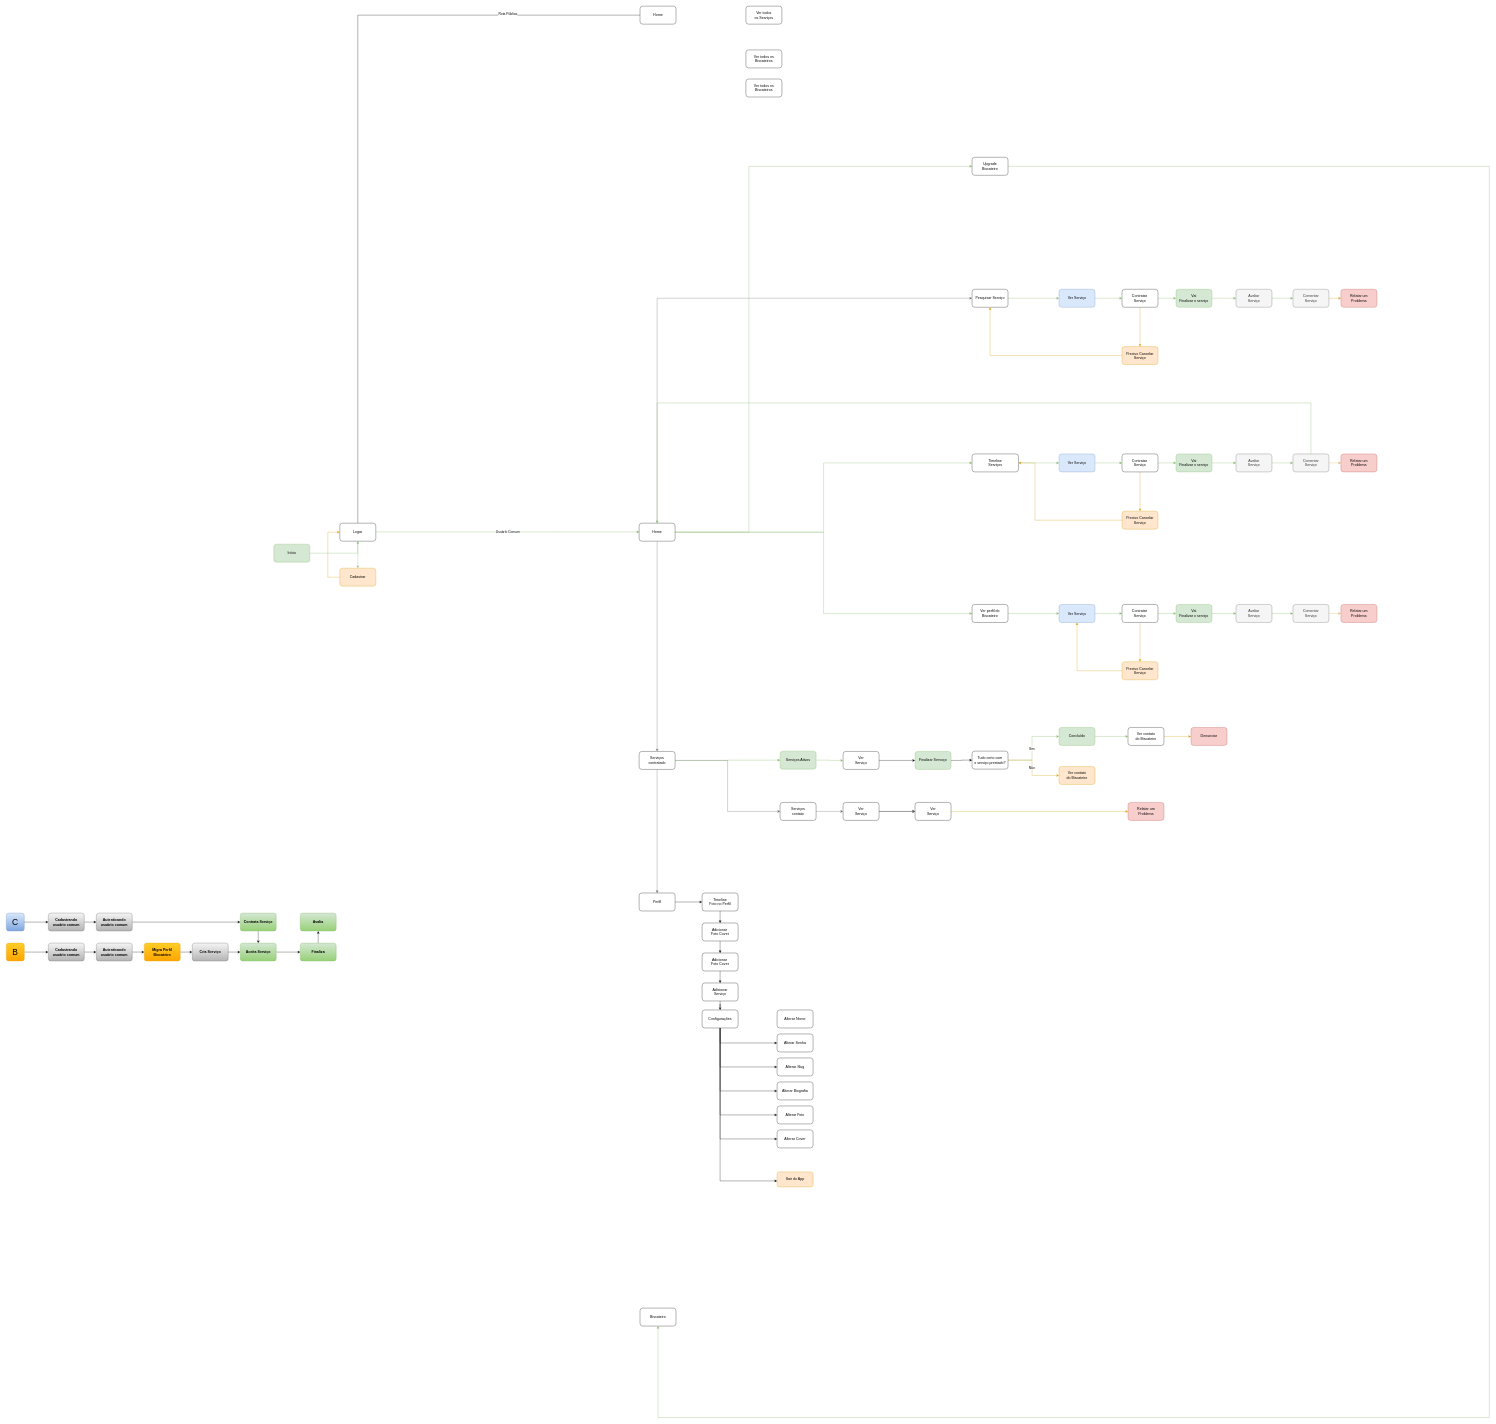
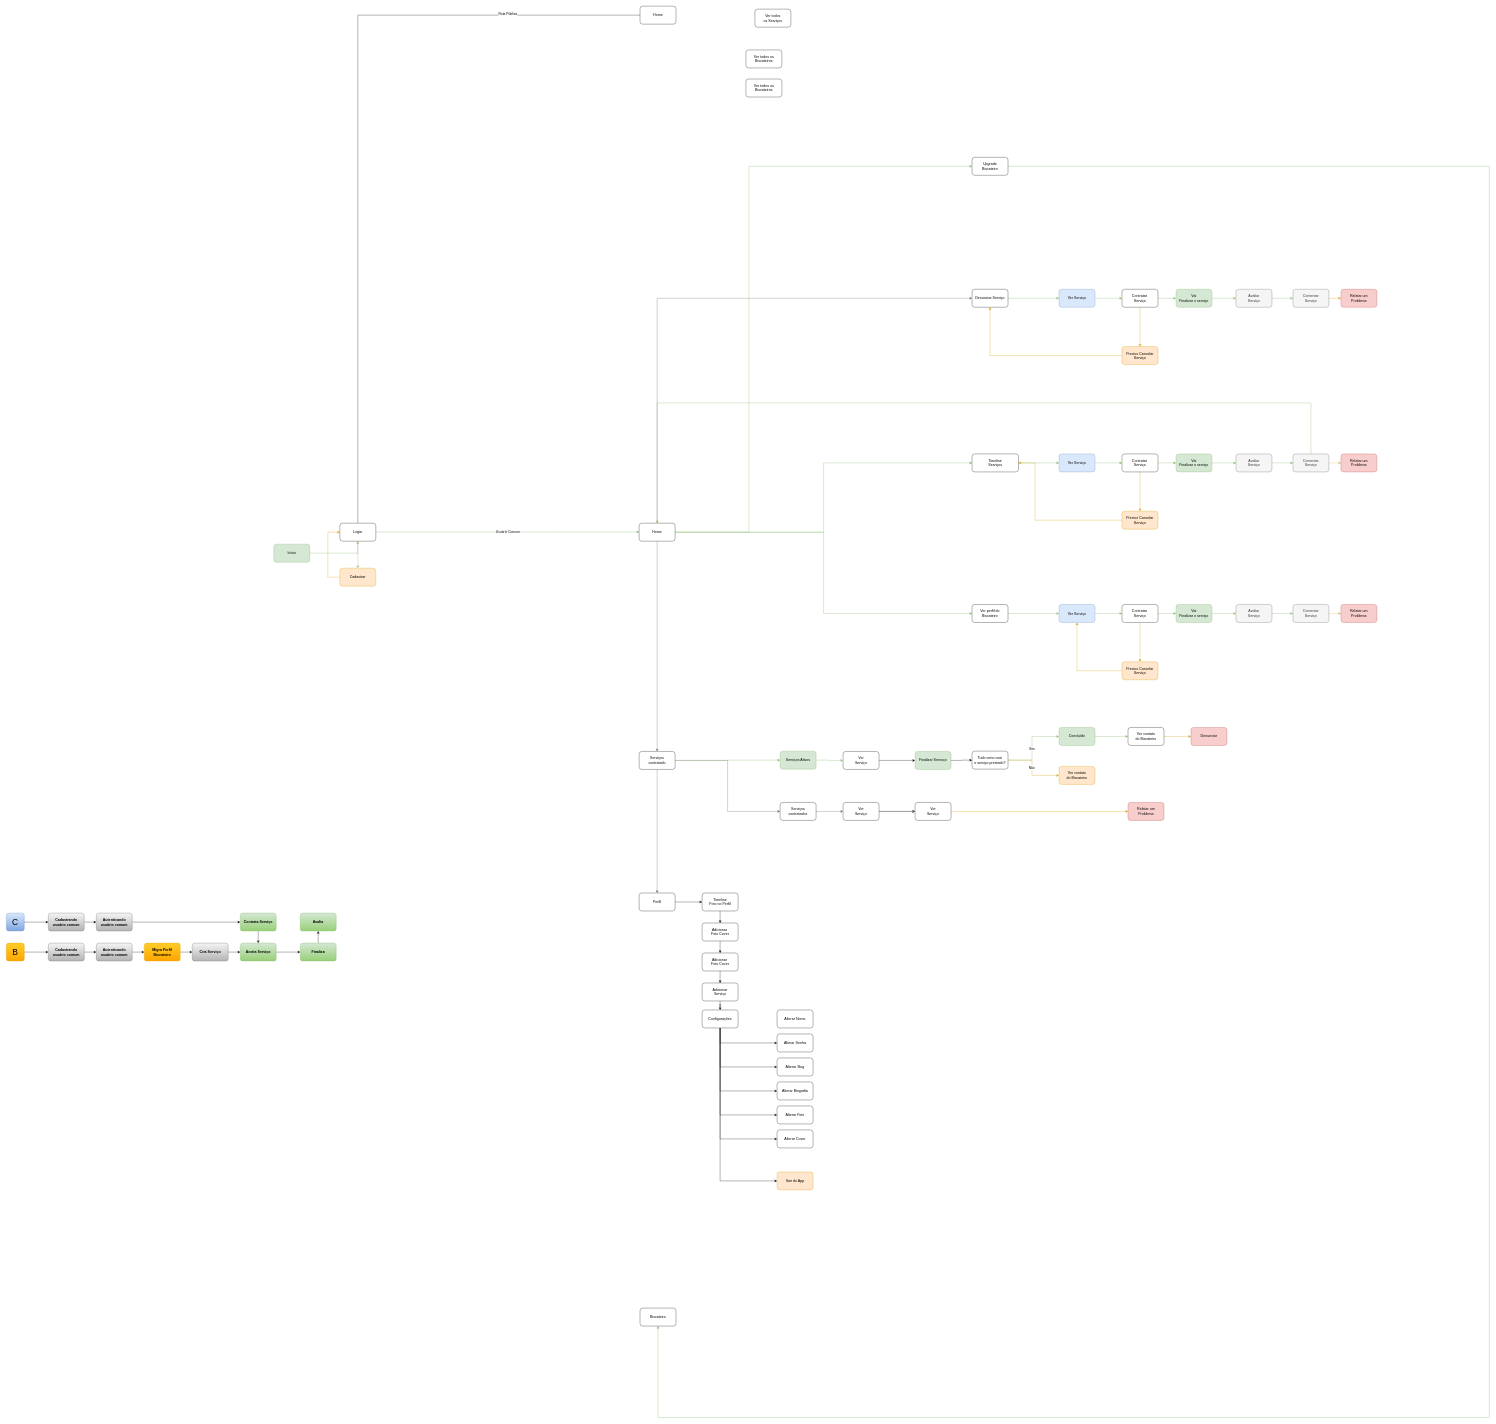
(764, 15) -> (773, 18)
(990, 298) -> (990, 298)
(798, 812) -> (798, 812)
(795, 1180) -> (795, 1181)
